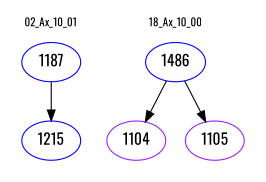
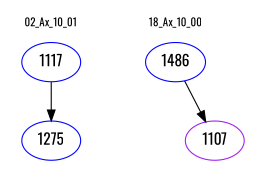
(51, 62) -> (51, 62)
(51, 141) -> (51, 141)
(136, 141) -> none
(215, 141) -> (215, 141)
